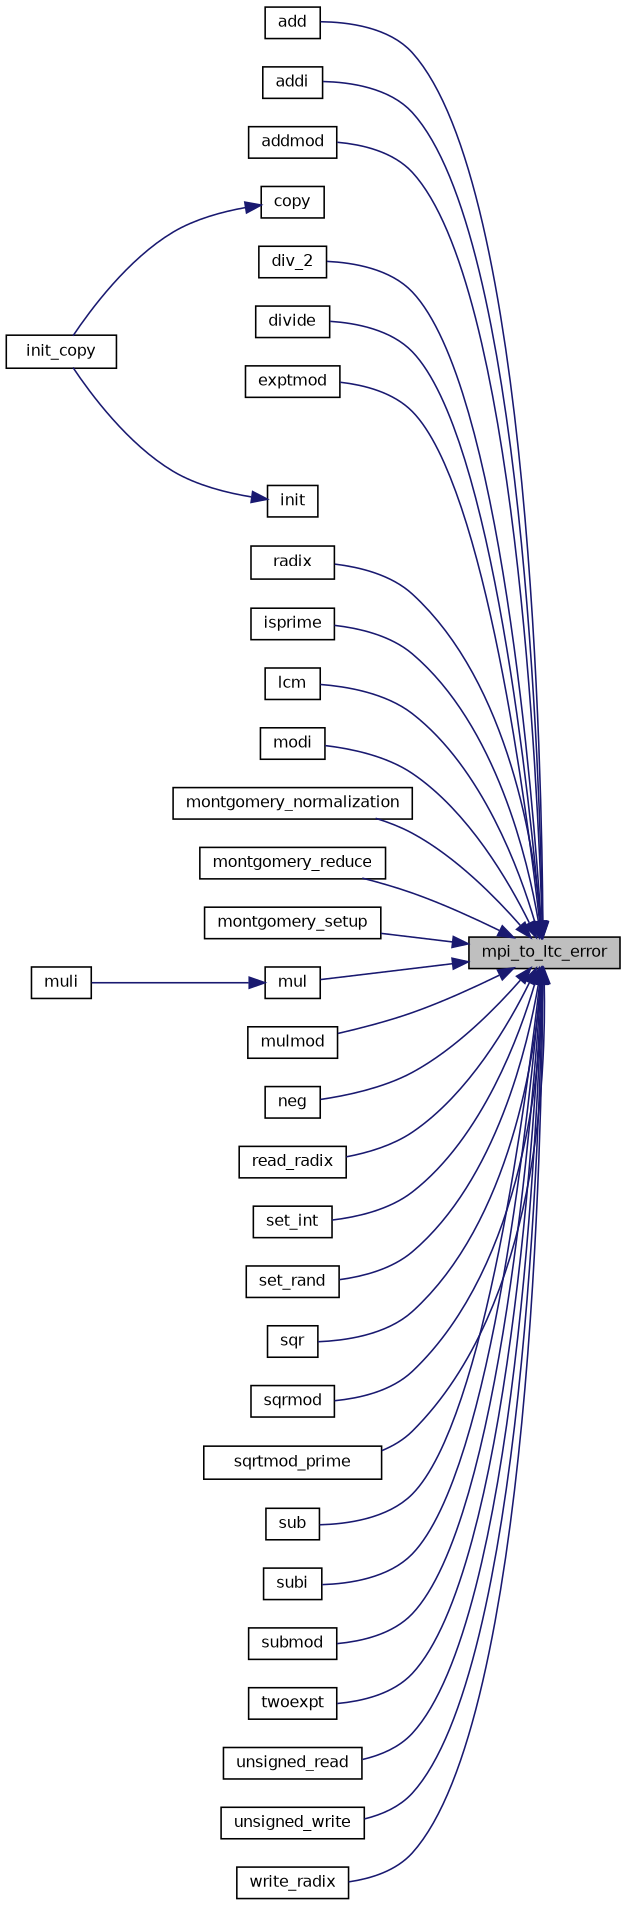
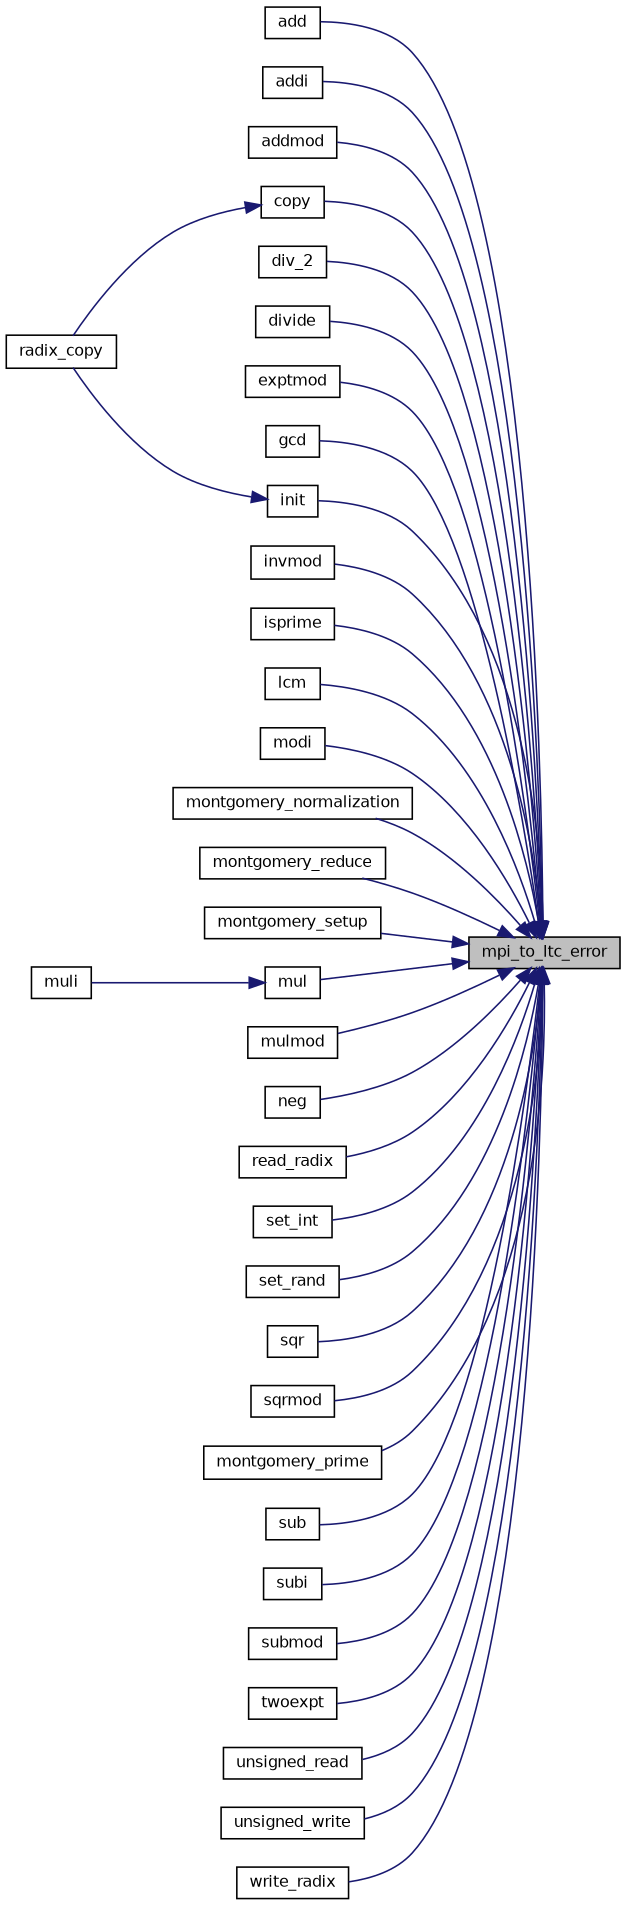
(61, 352) -> (61, 352)
none -> (293, 441)
none -> (489, 443)
(293, 563) -> (293, 563)
none -> (456, 585)
(293, 1463) -> (293, 1463)
